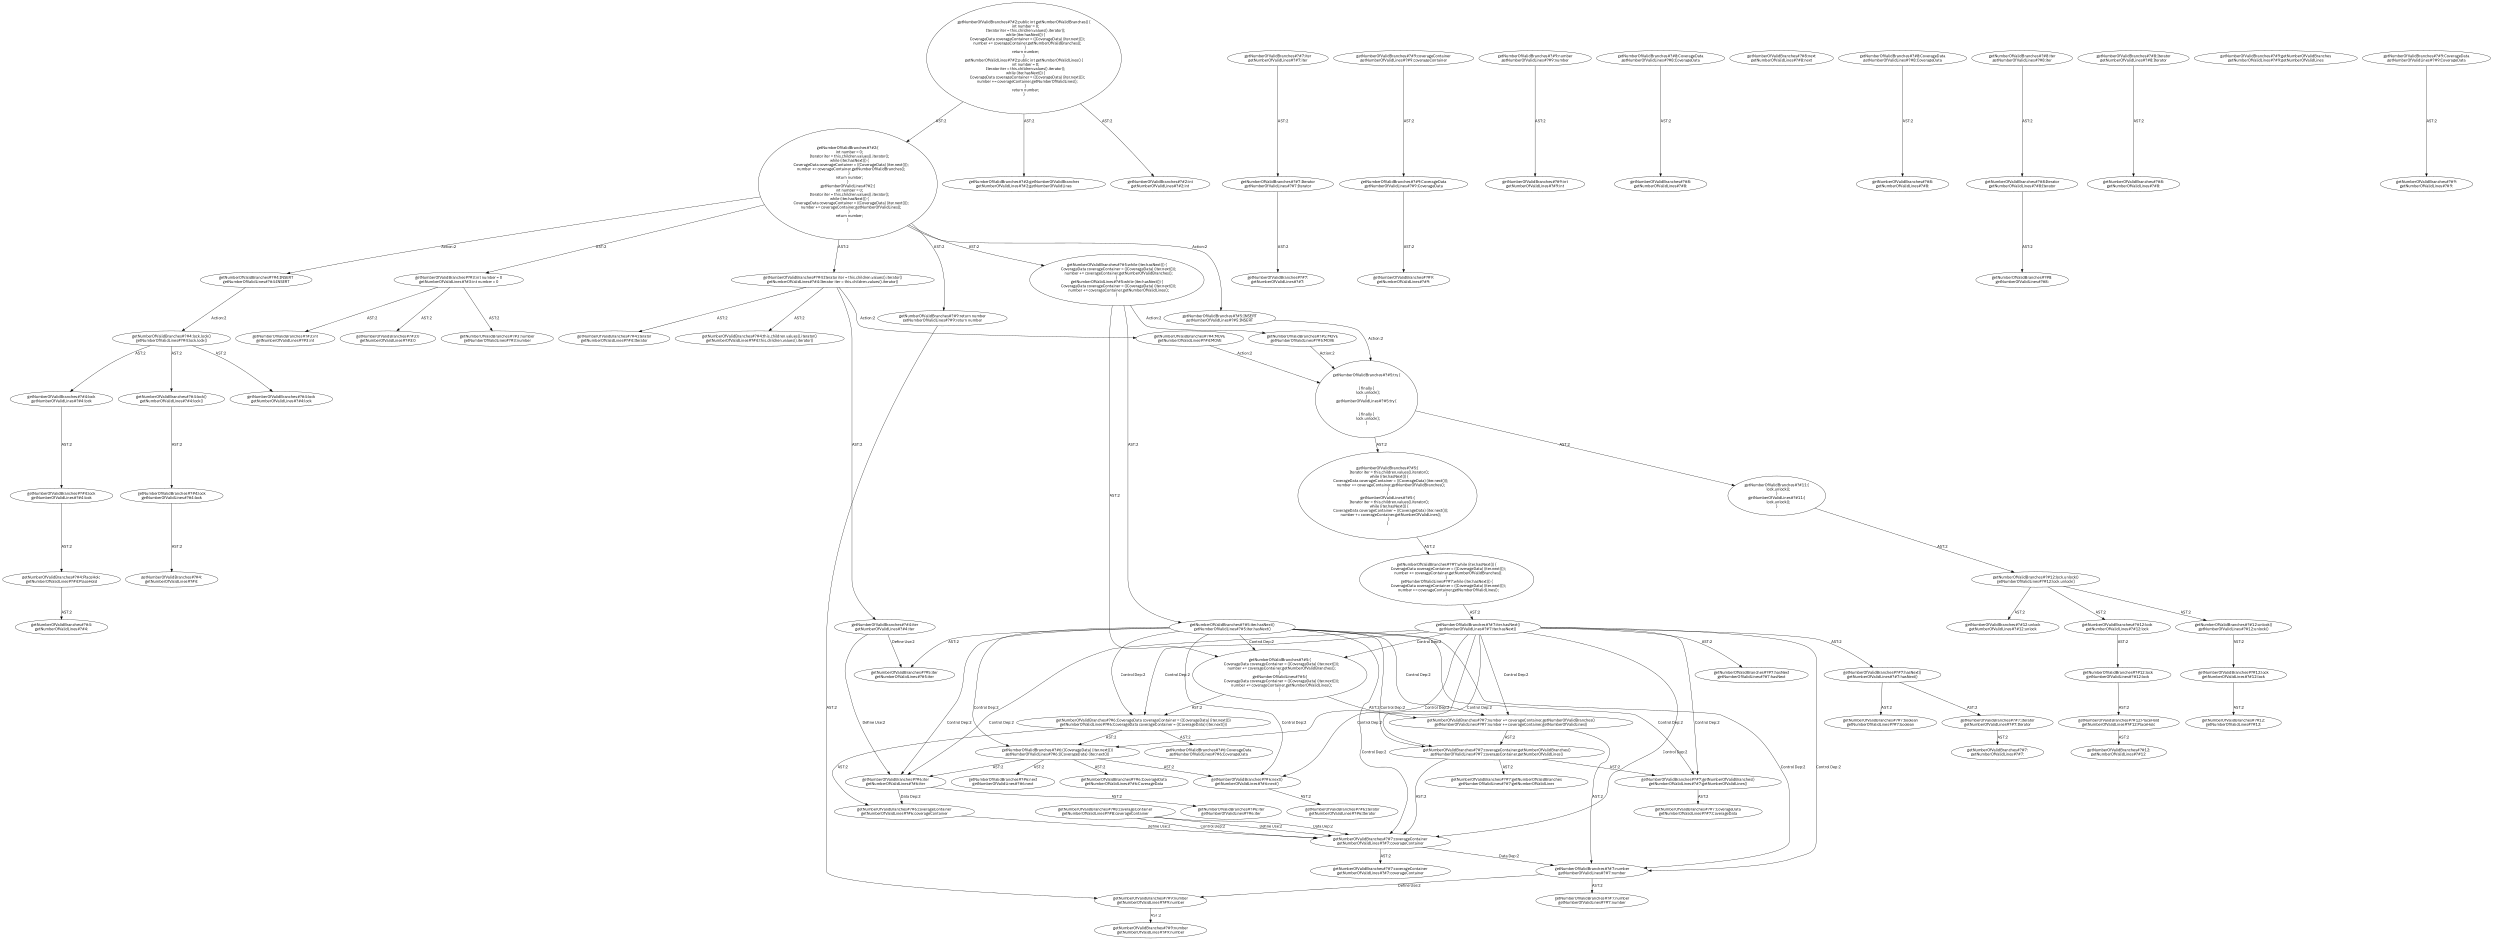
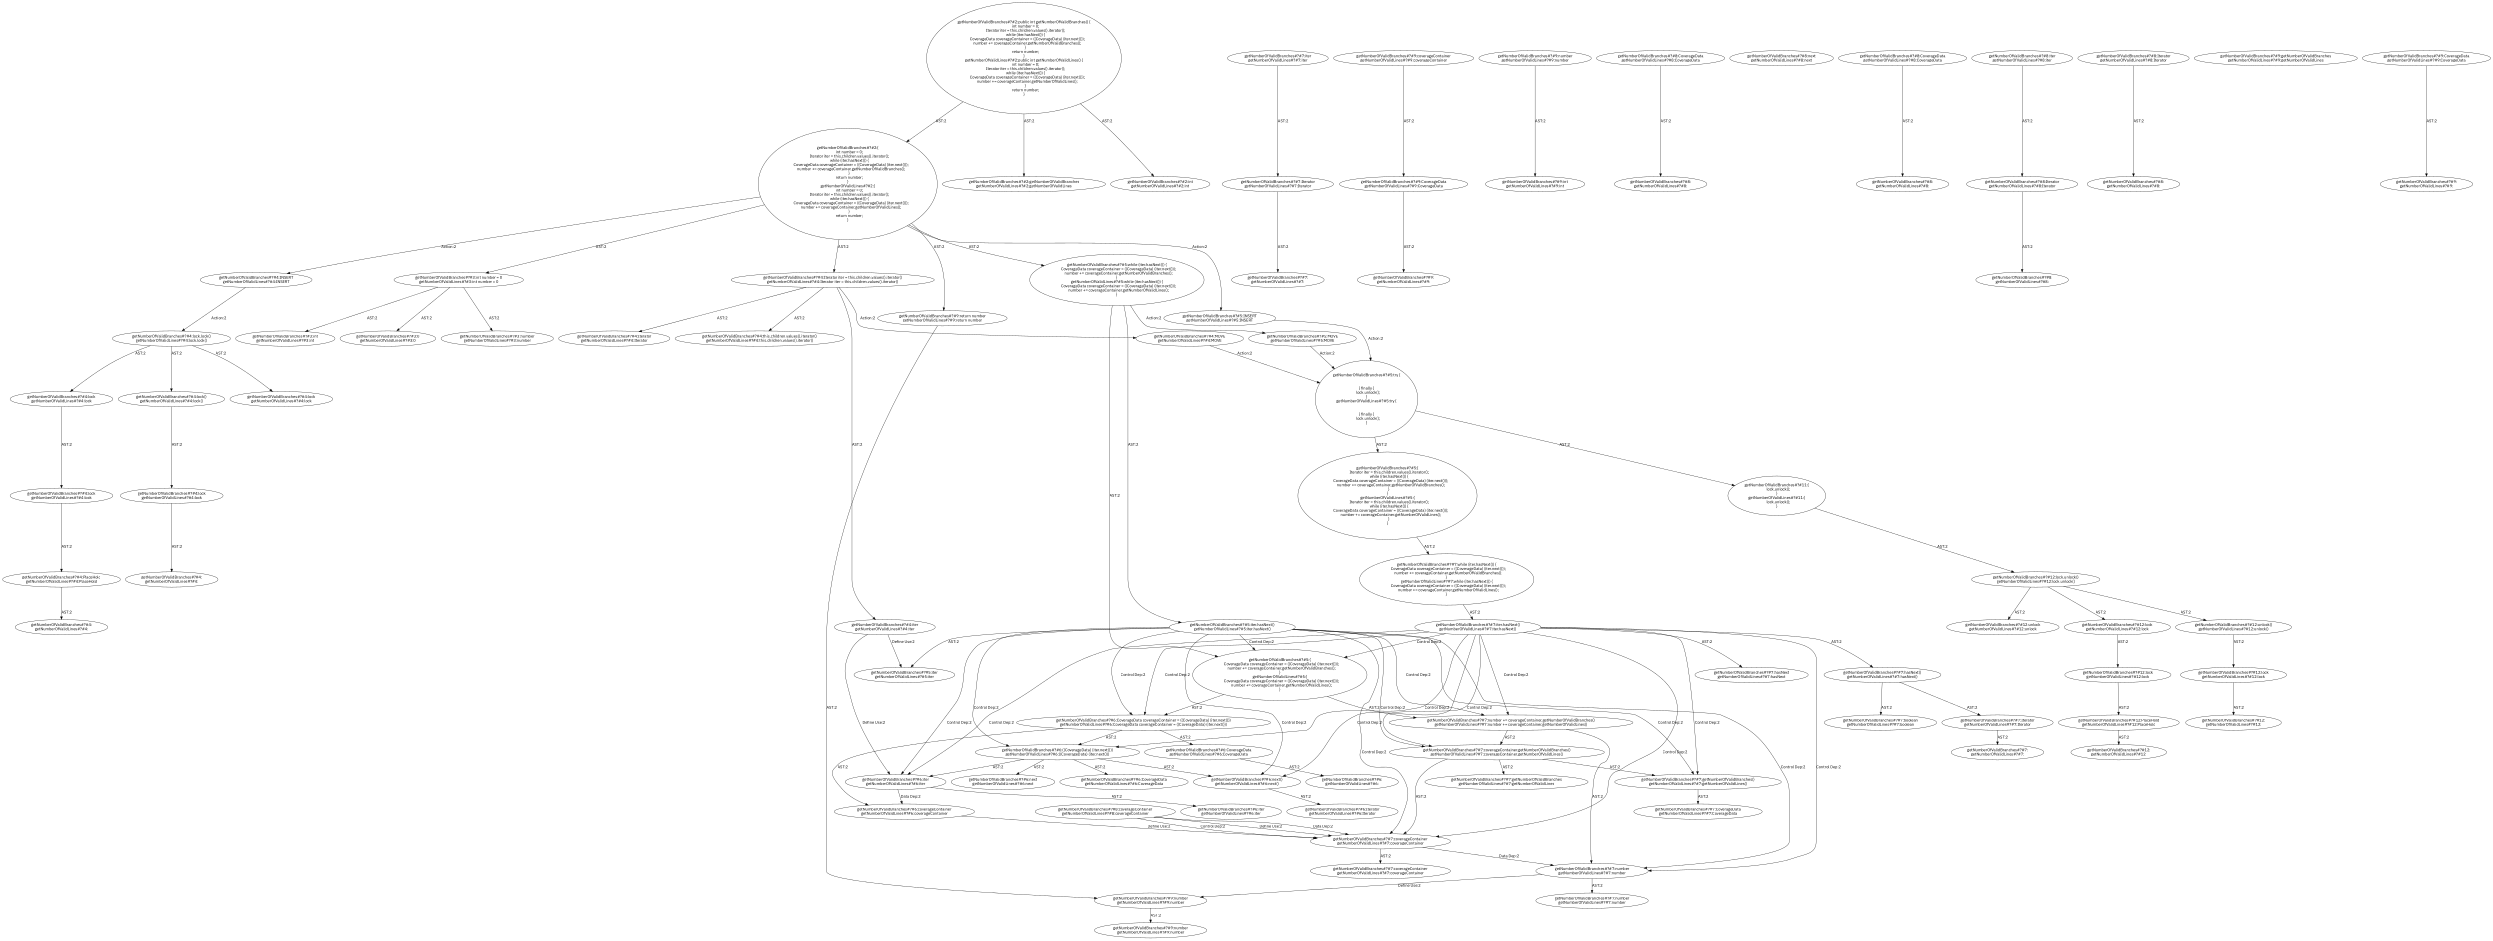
none -> (1352, 782)
